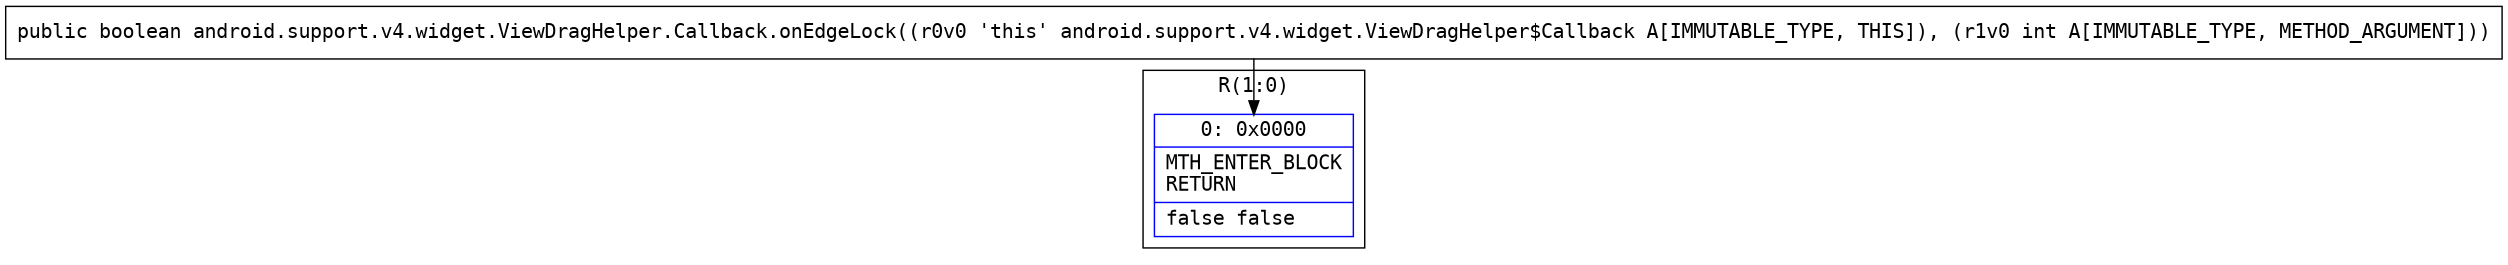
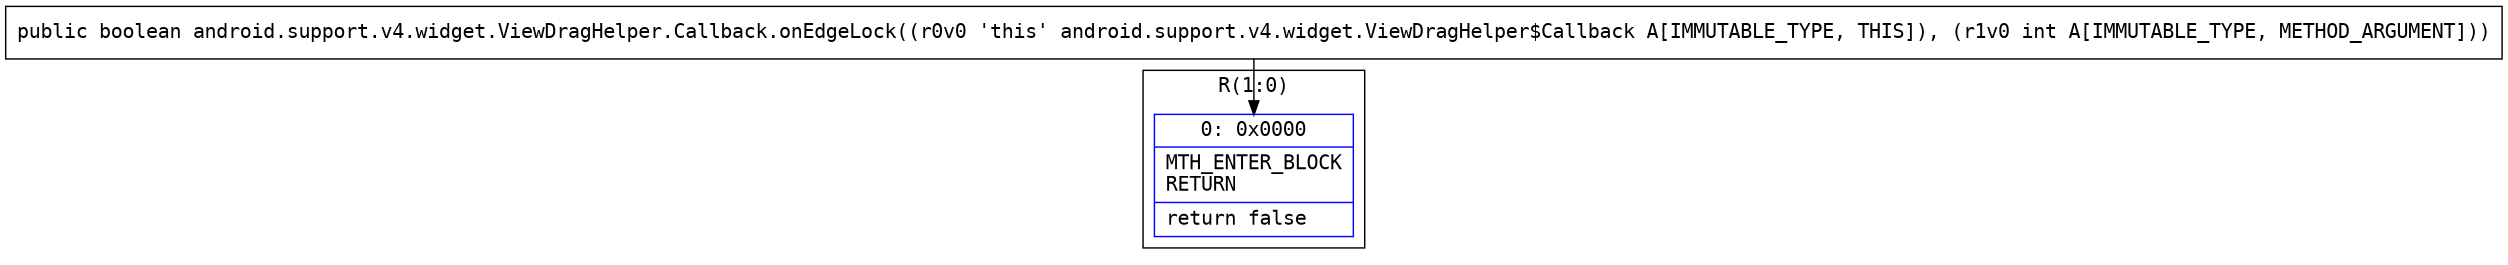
(1230, 219) -> (1237, 219)
